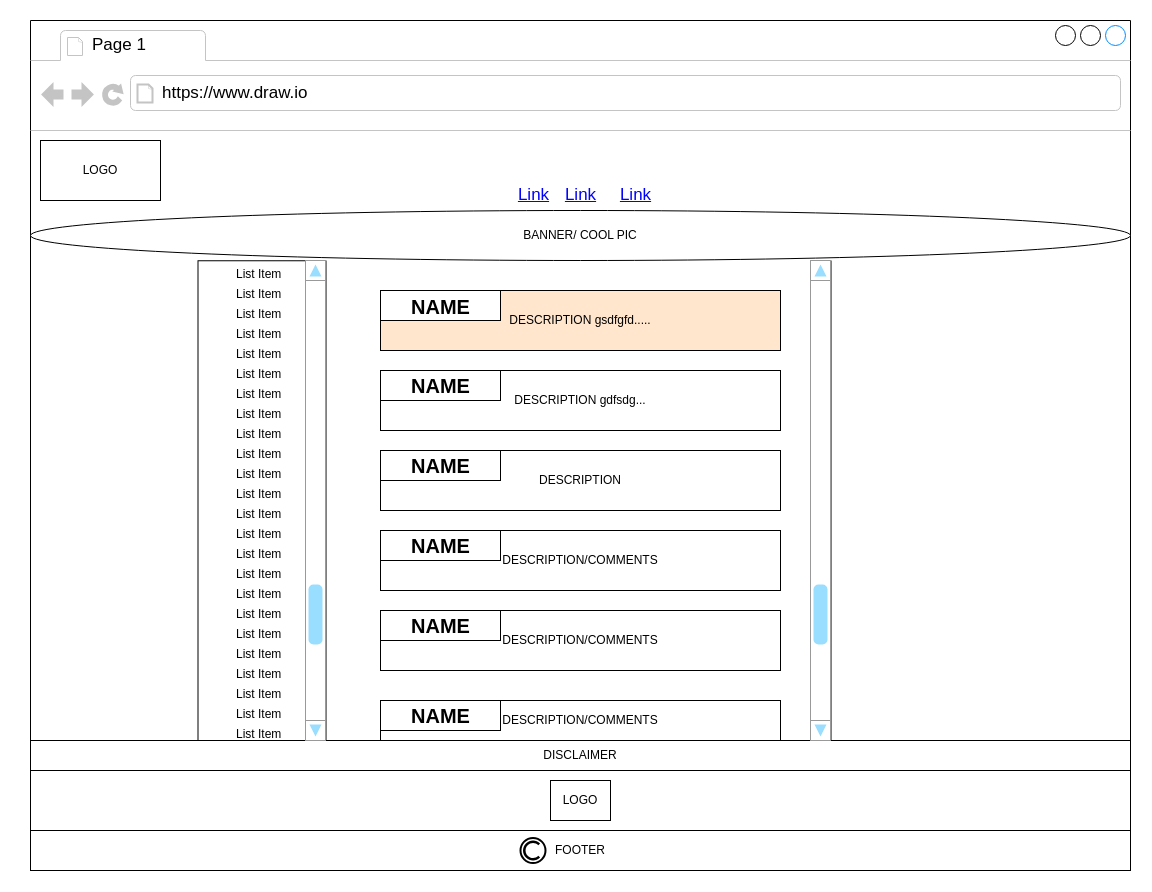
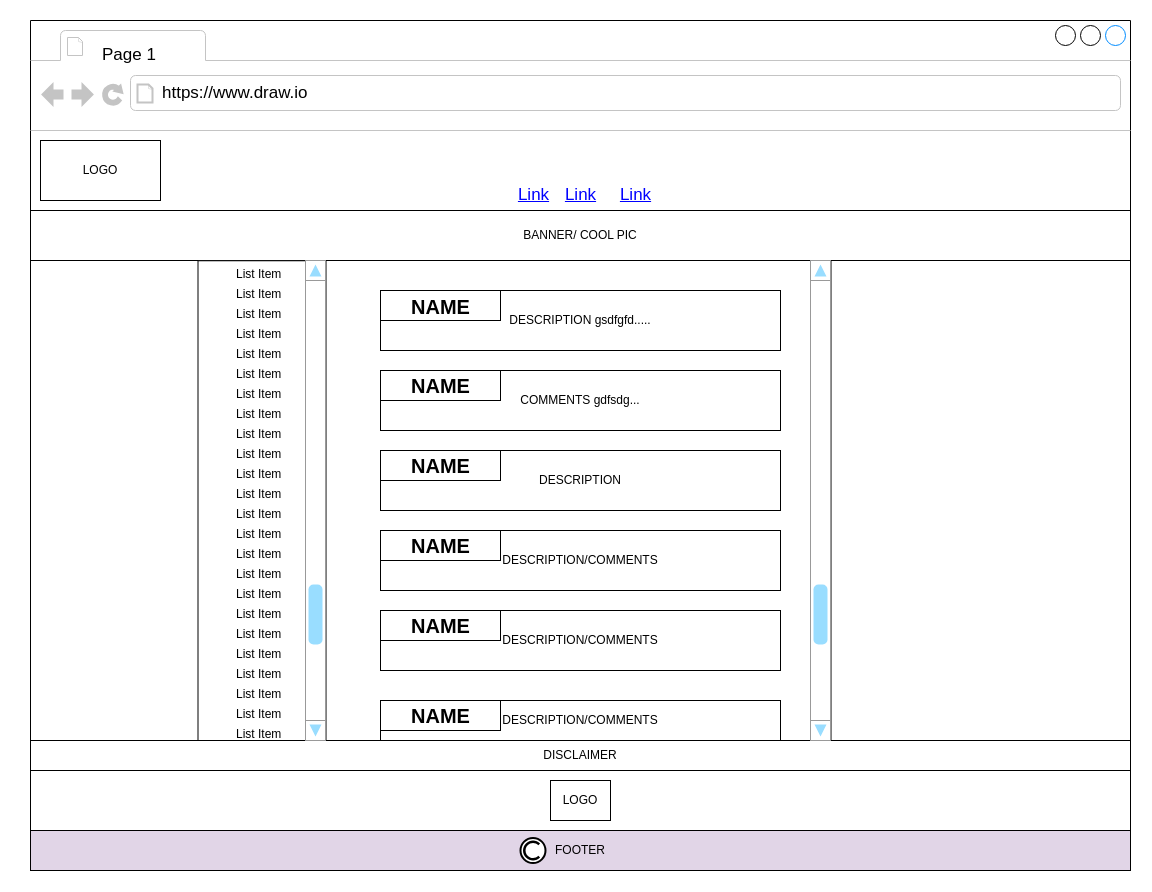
(146, 46) -> (156, 56)
(581, 236) -> (581, 236)
(581, 321) -> (581, 321)
(581, 401) -> (581, 401)
(581, 851) -> (581, 851)
